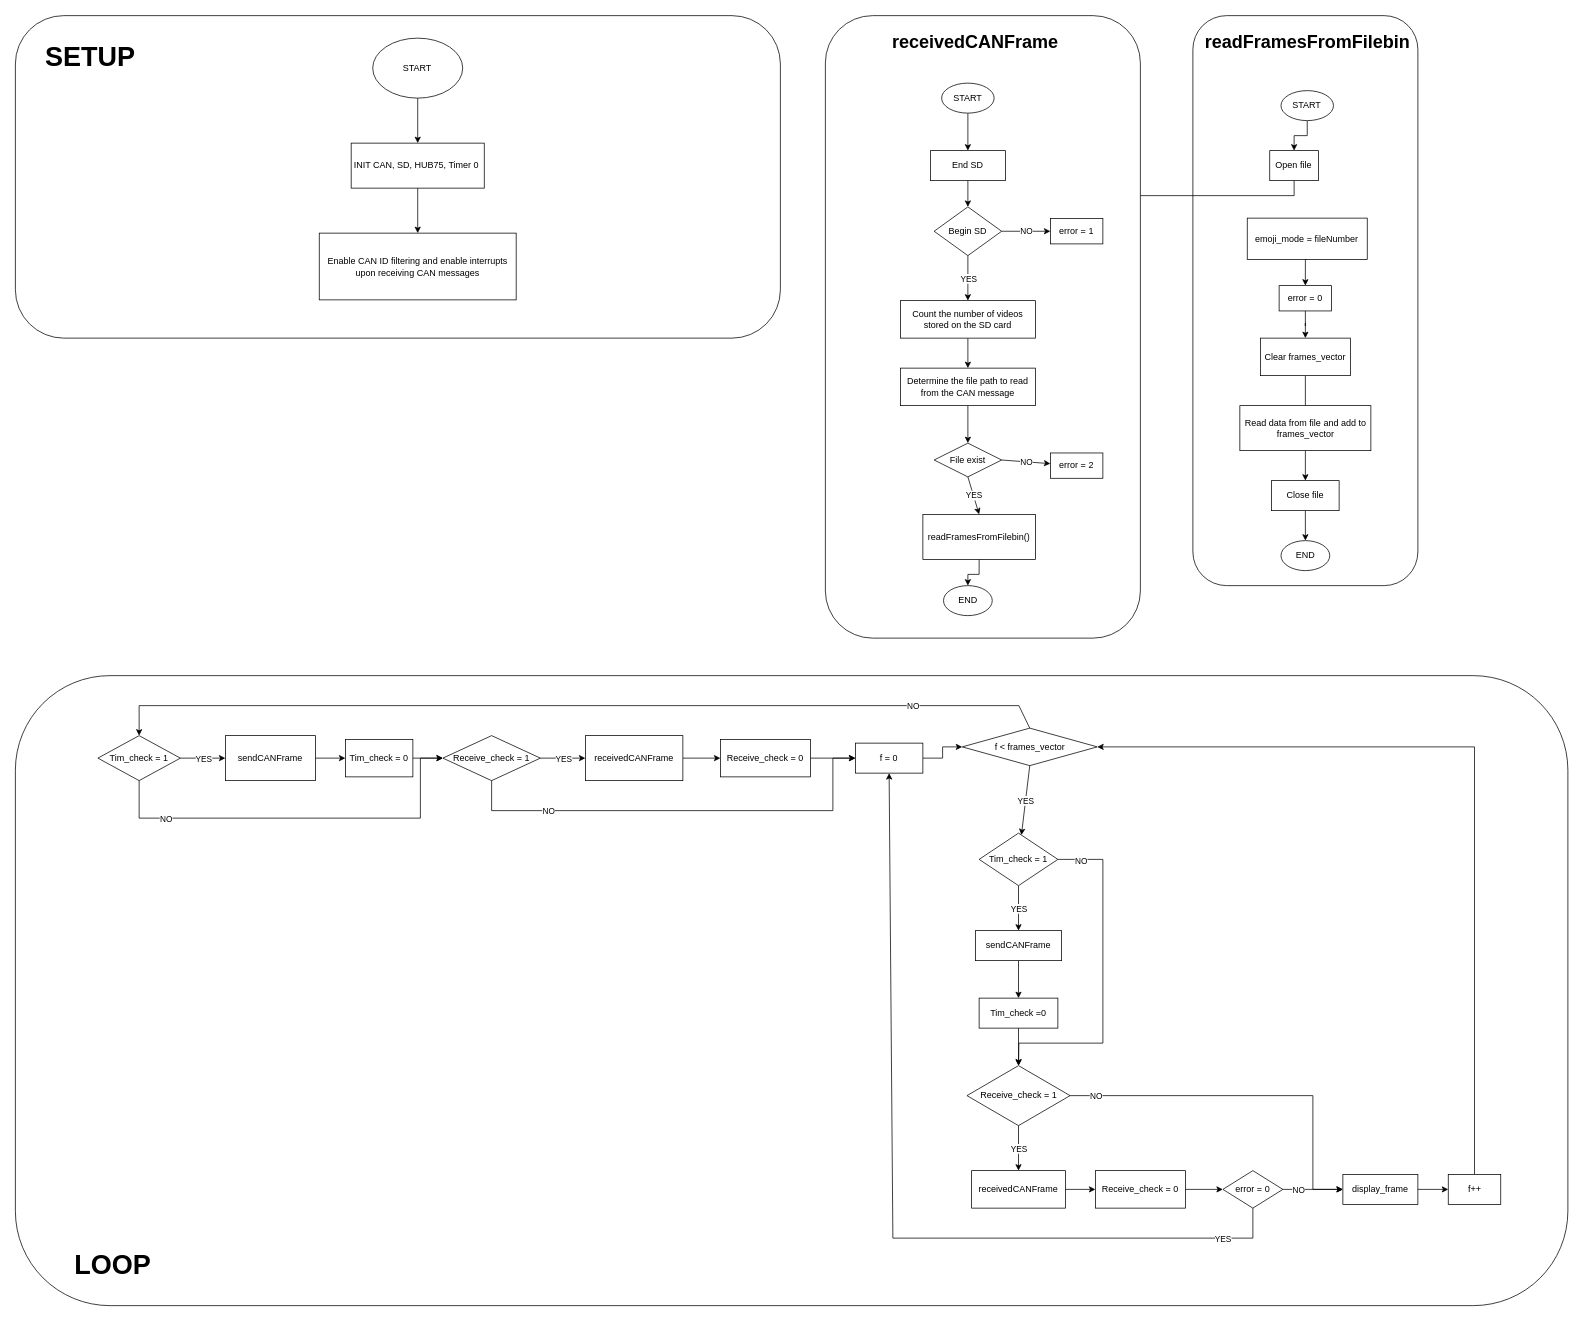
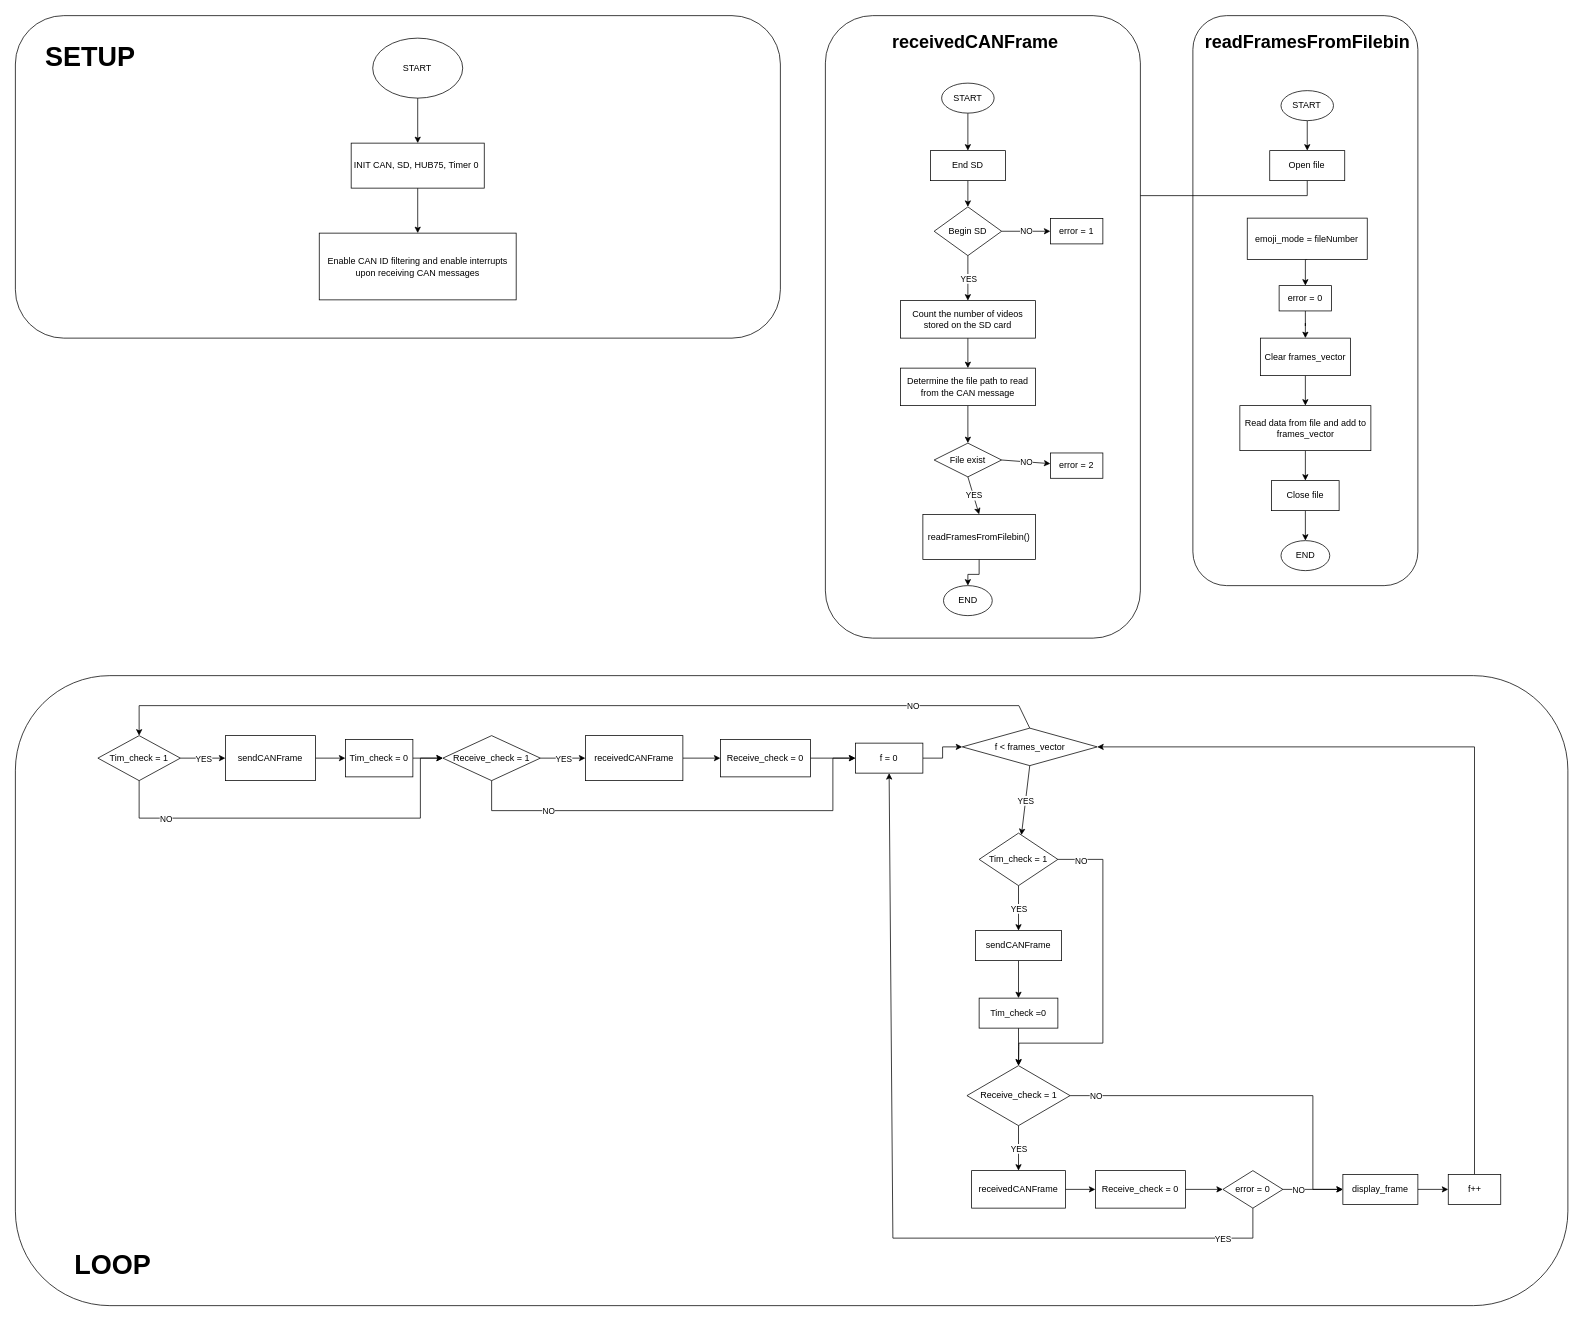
(1294, 165) -> (1307, 165)
(1305, 401) -> (1305, 399)
